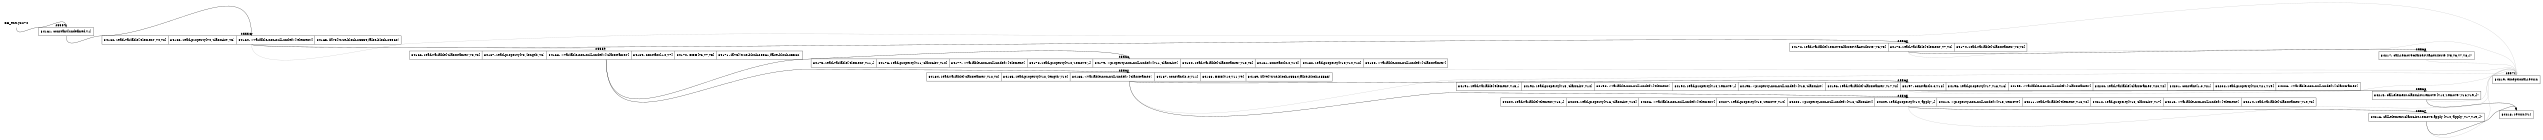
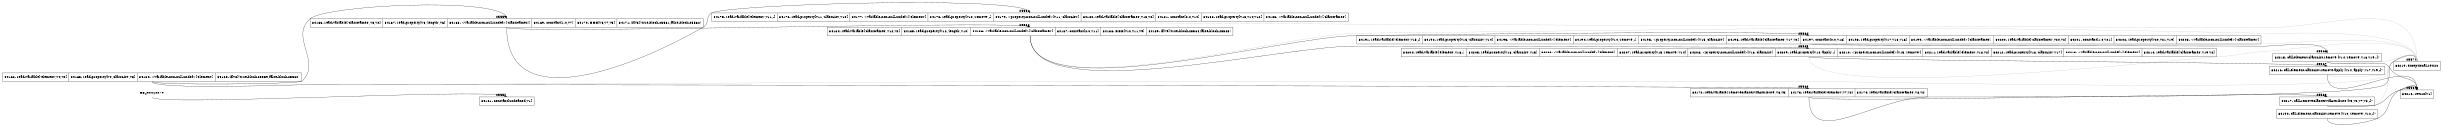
(165, 23) -> none
(428, 48) -> (305, 26)
(2093, 51) -> (1968, 97)
none -> (2383, 101)
none -> (2327, 114)
